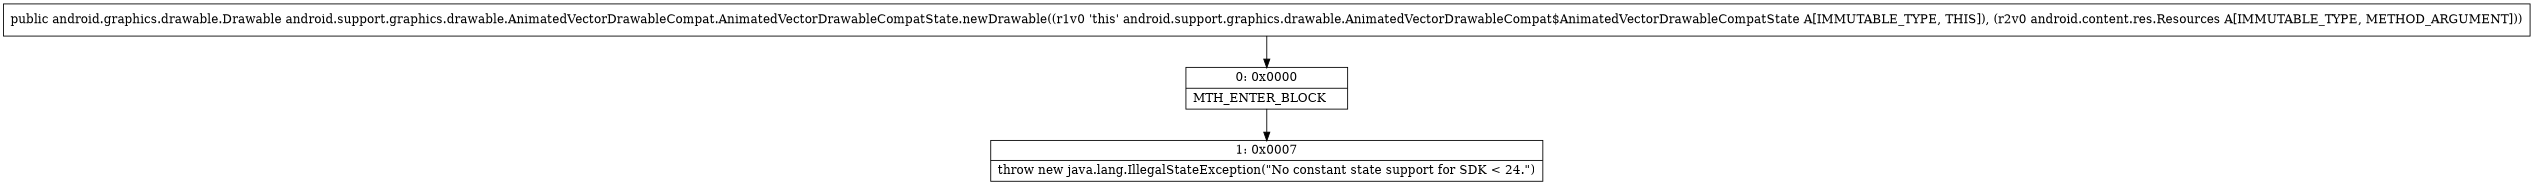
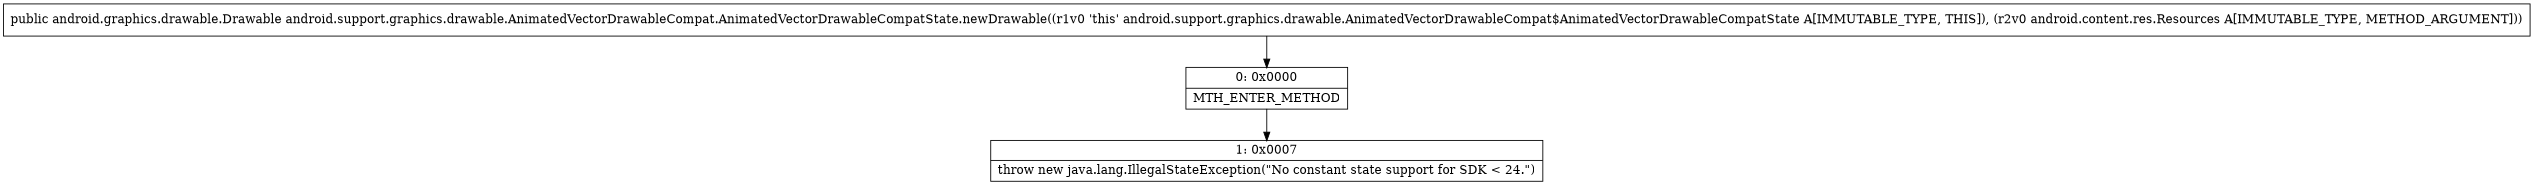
(1260, 98) -> (1267, 98)
